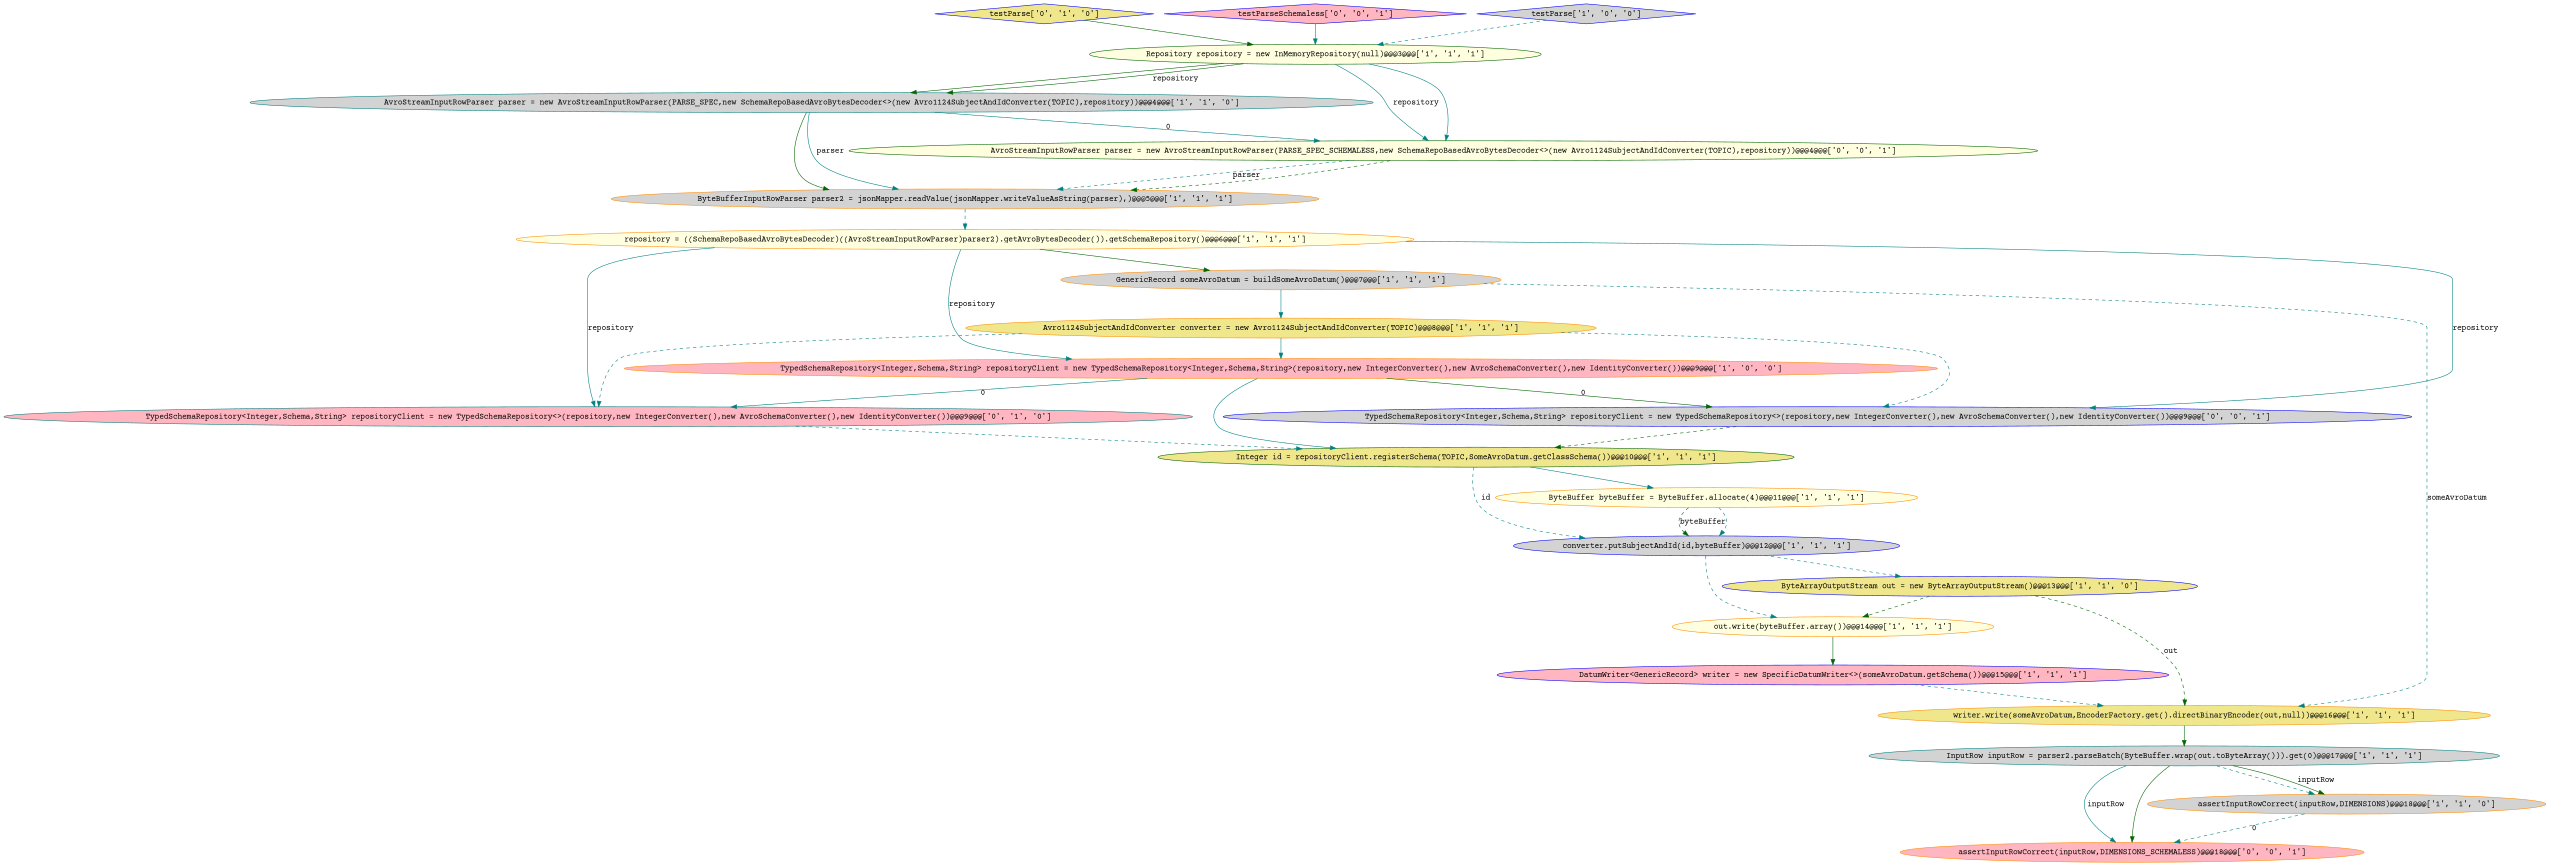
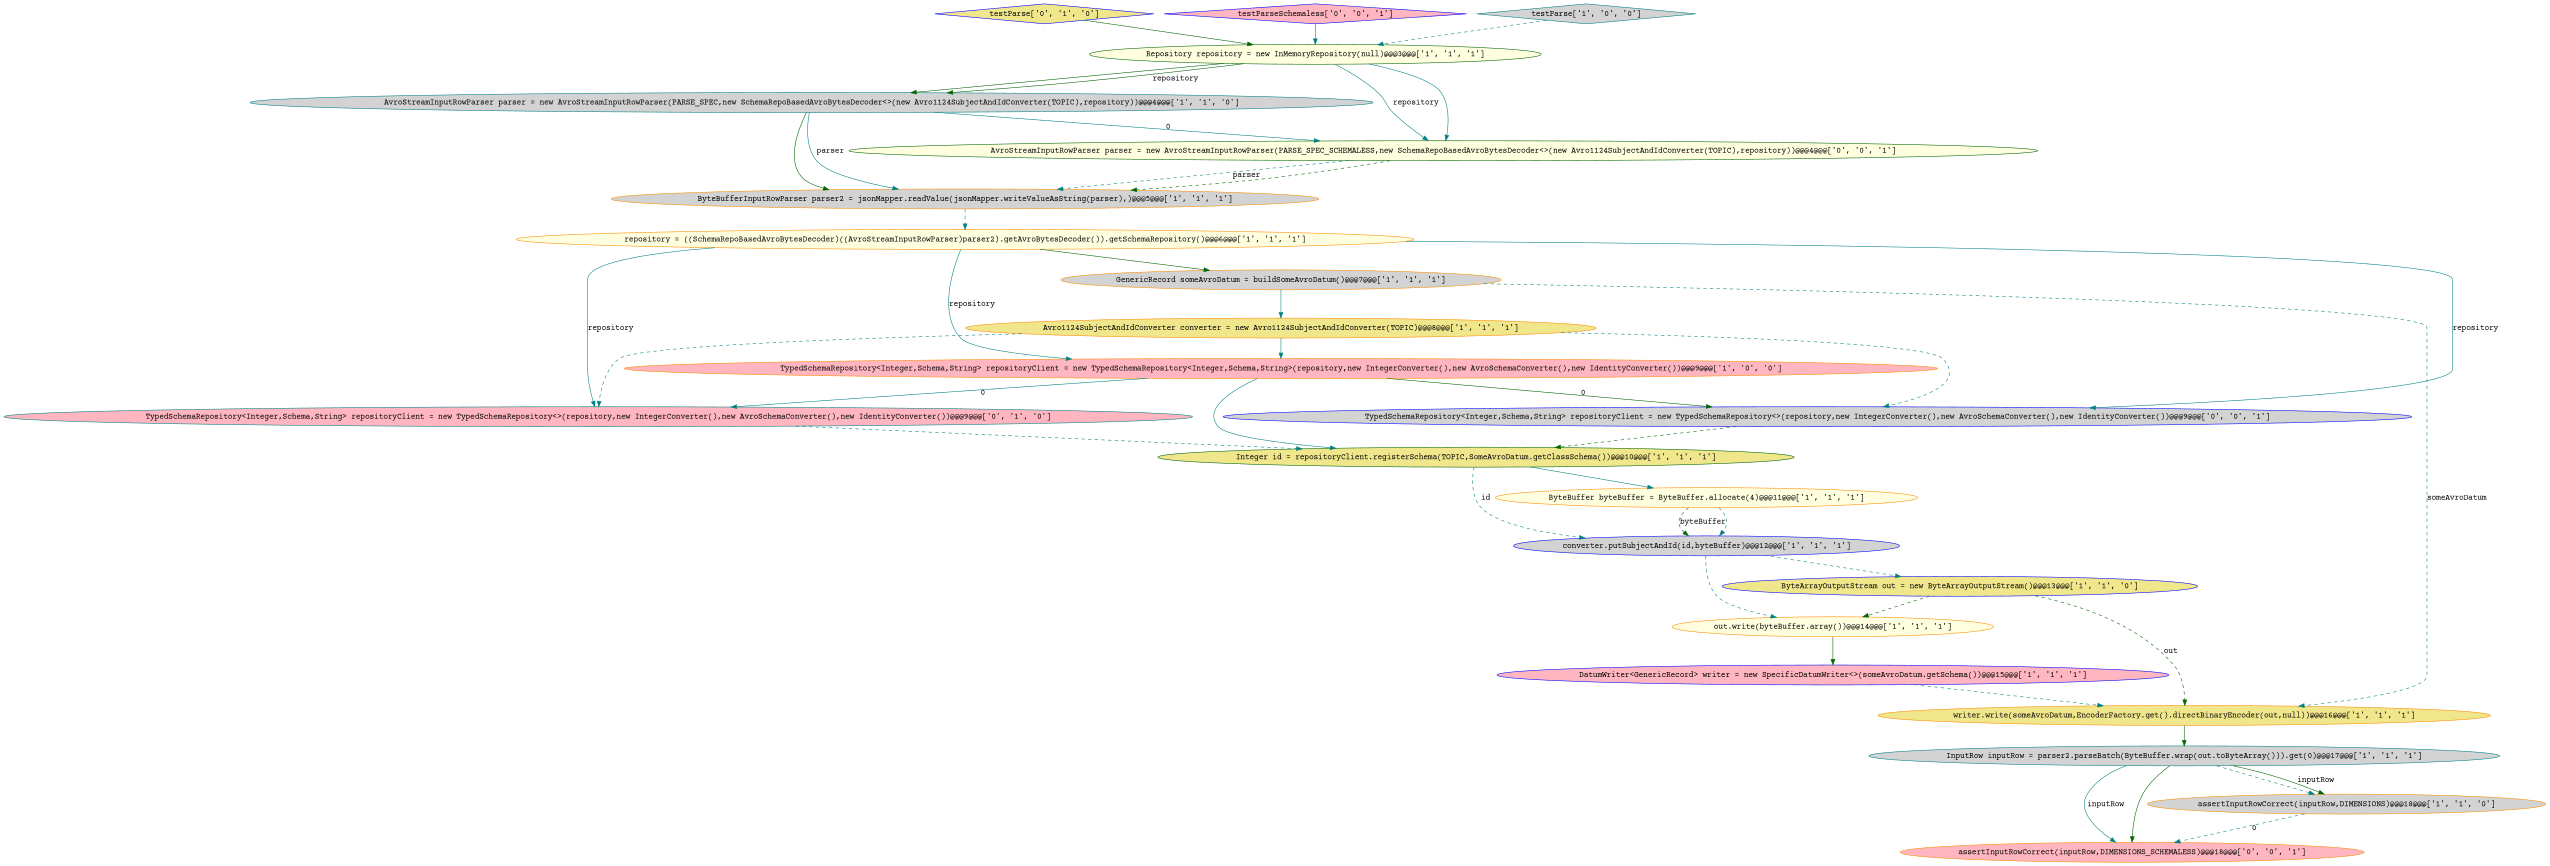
(1586, 14) -> (1586, 14)
